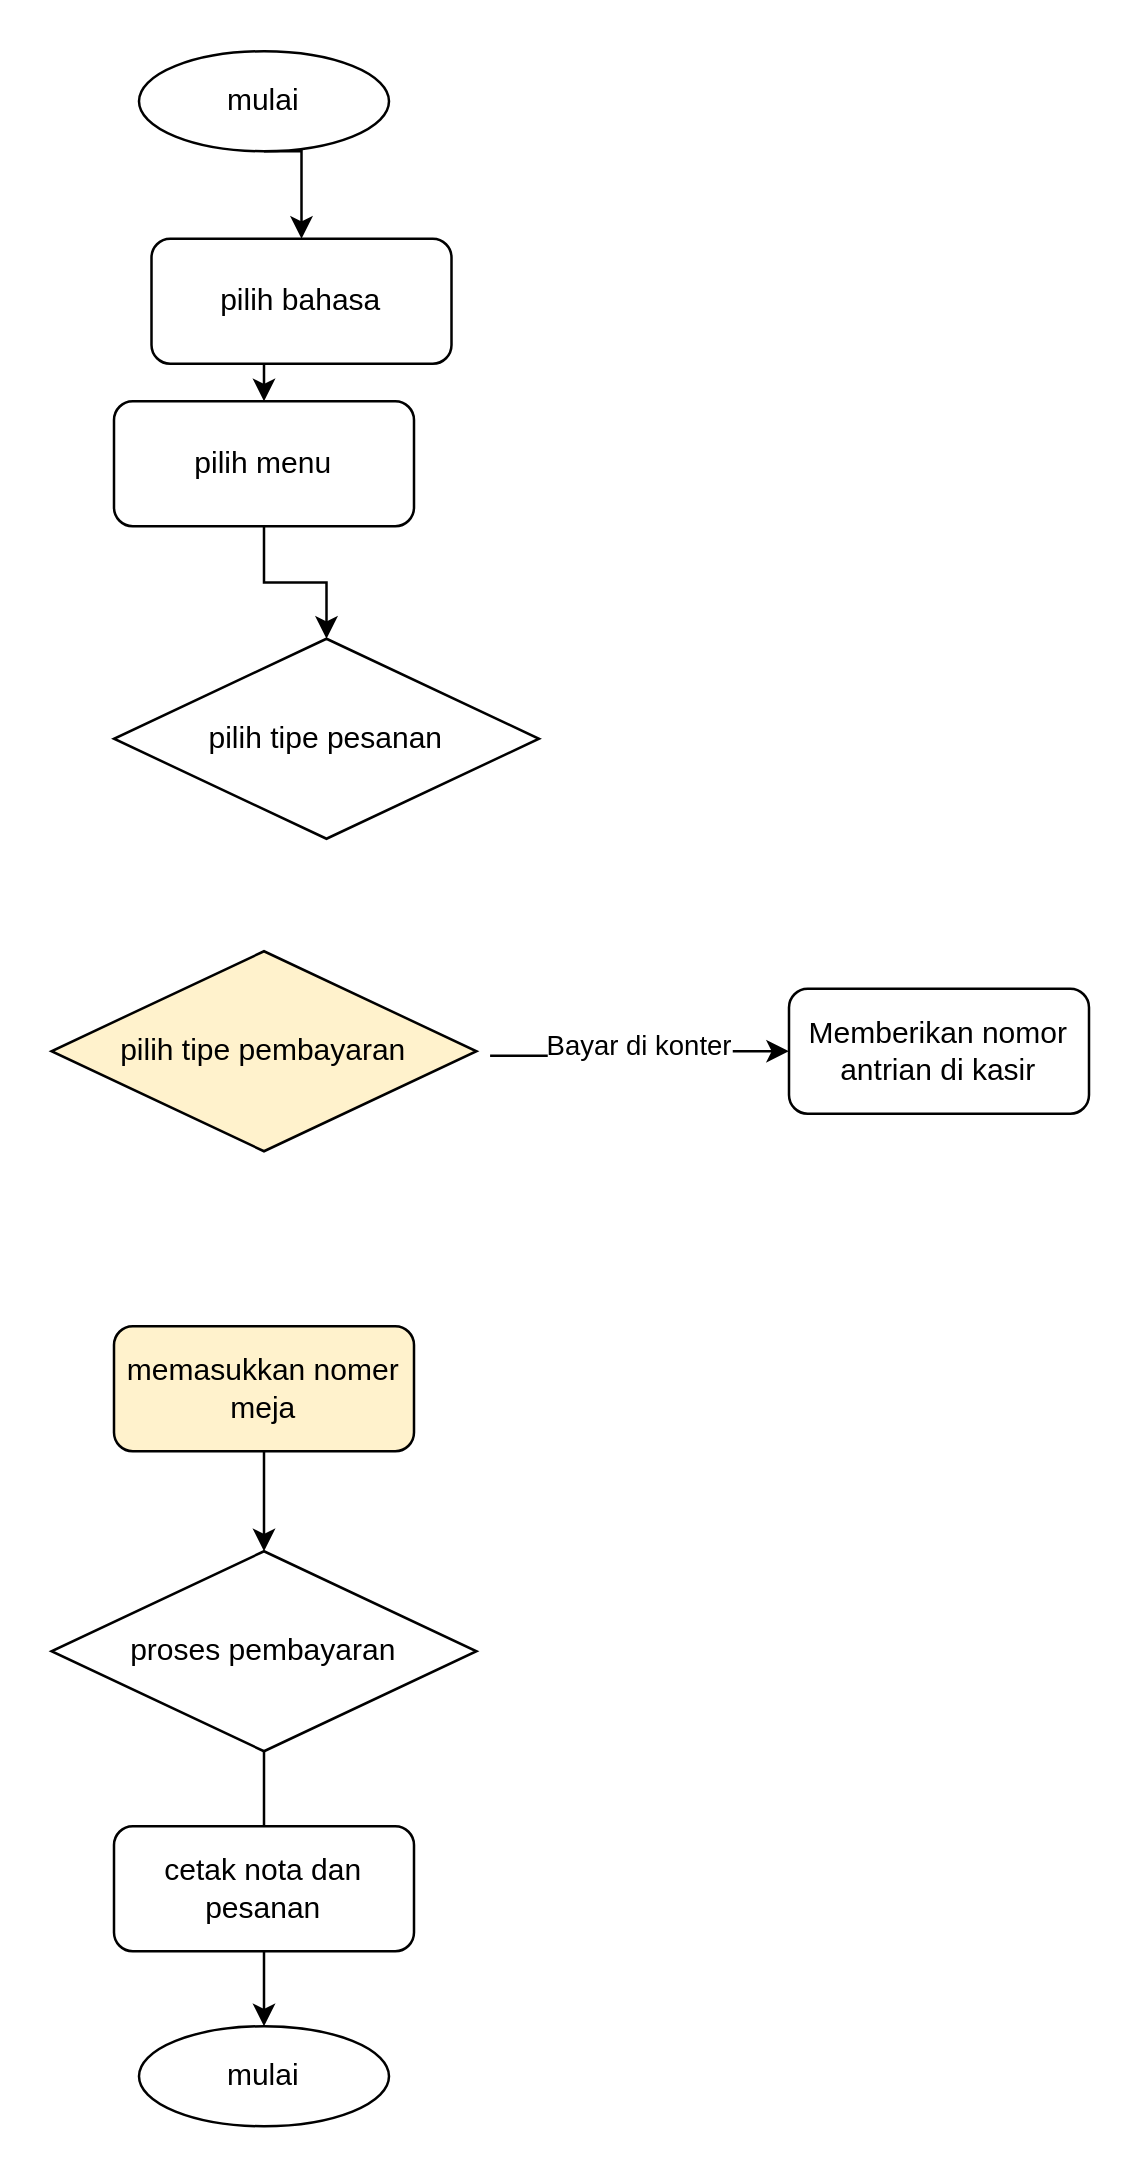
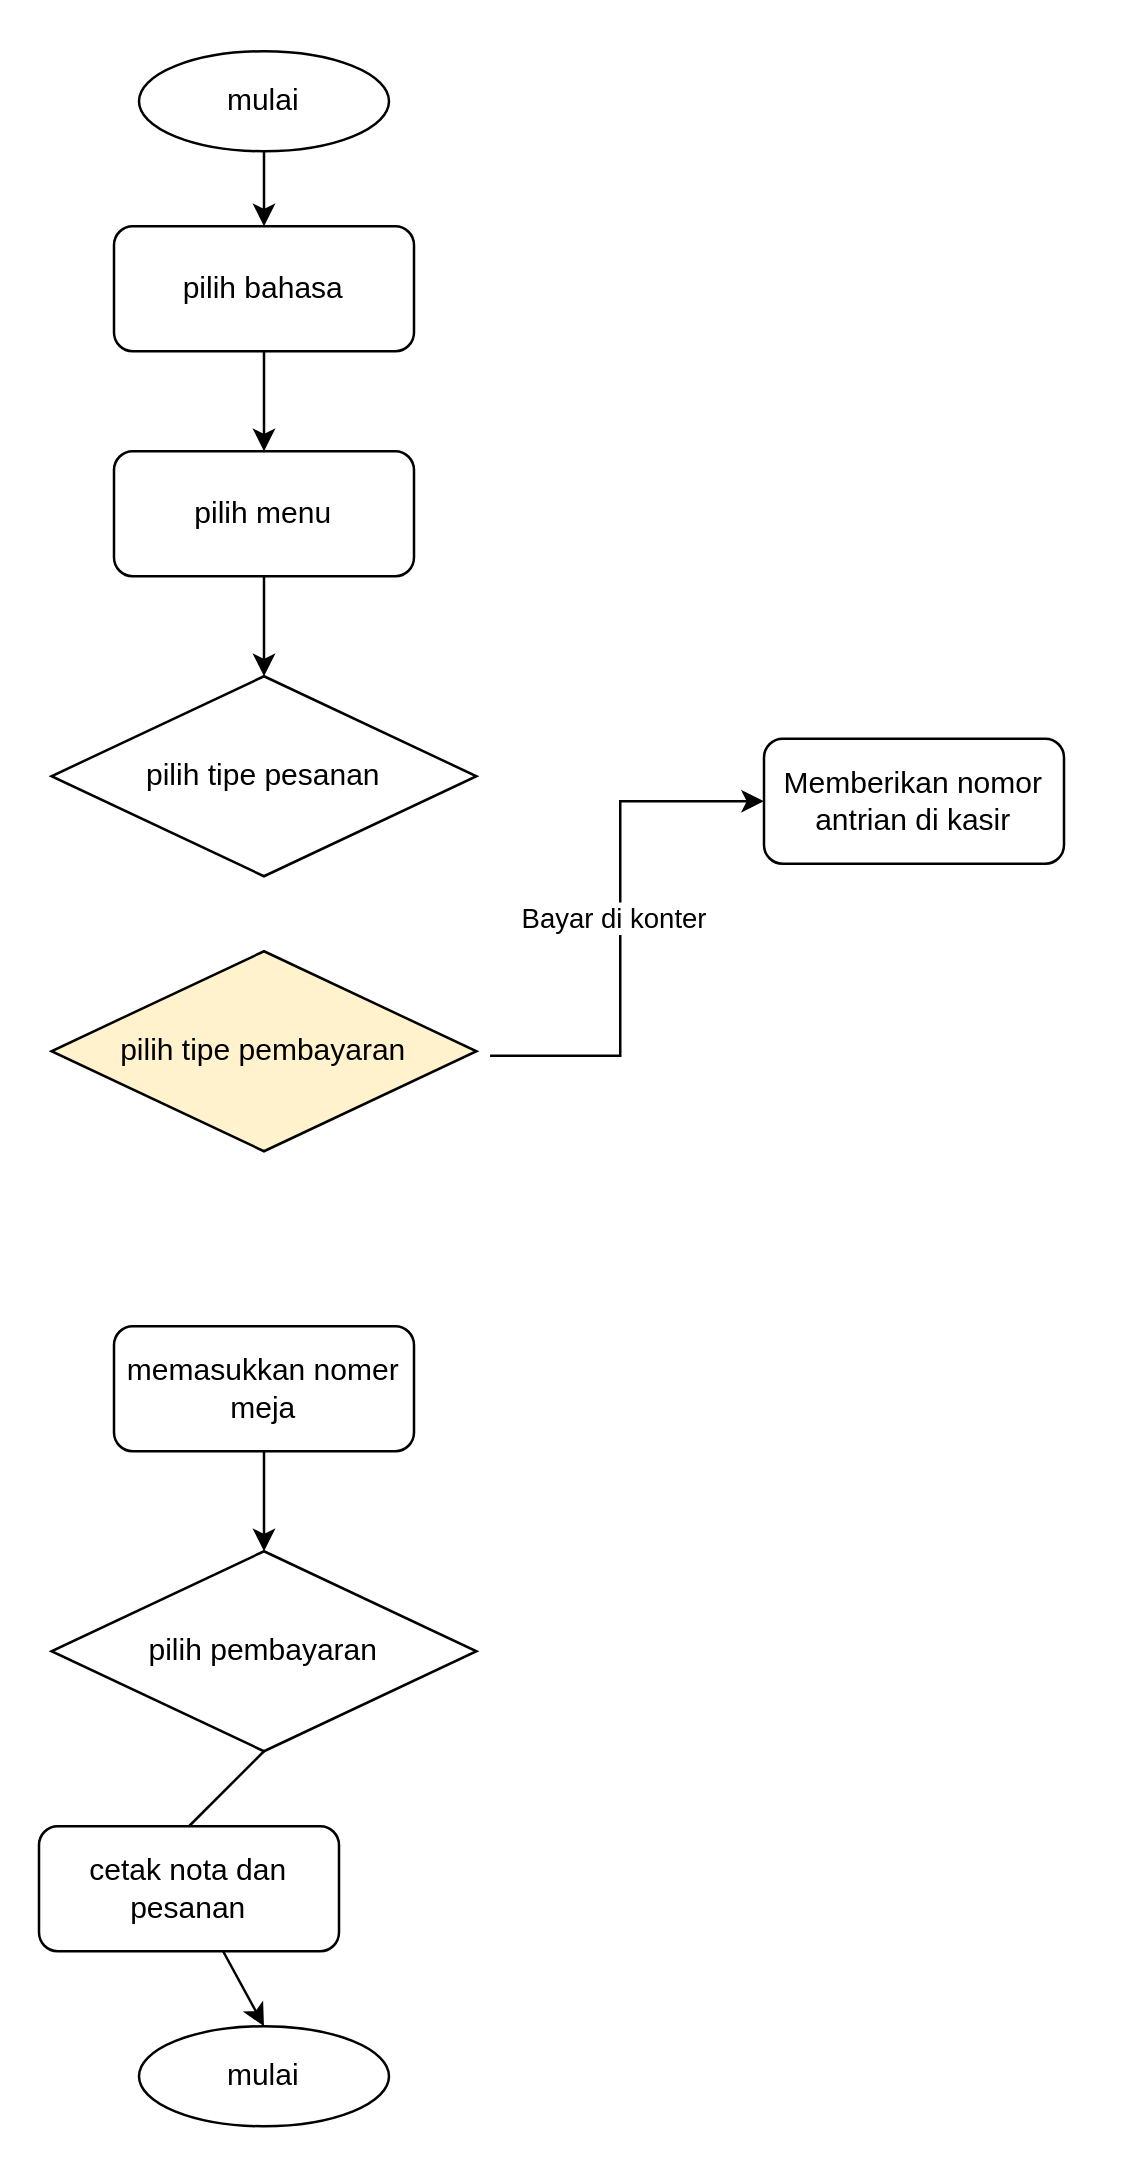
(301, 301) -> (264, 289)
(264, 464) -> (264, 514)
(326, 739) -> (264, 776)
(939, 1051) -> (914, 801)
(264, 1389) -> (264, 1389)
(264, 1651) -> (264, 1651)
(264, 1889) -> (189, 1889)
